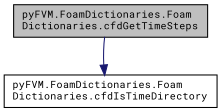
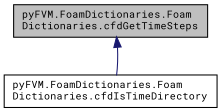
(104, 51) -> (118, 61)
